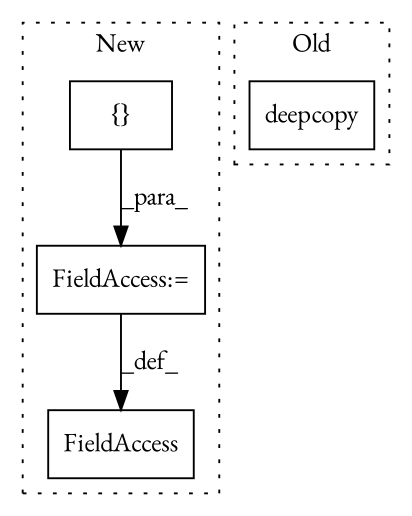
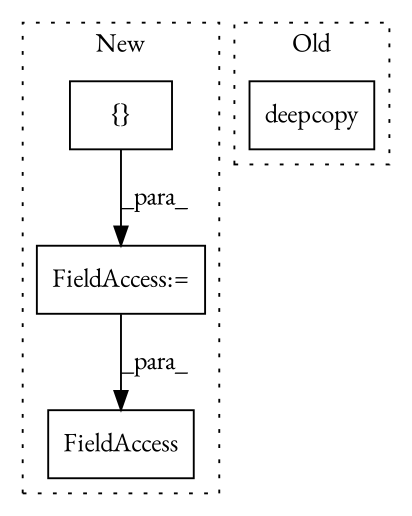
(150, 362) -> (155, 362)
